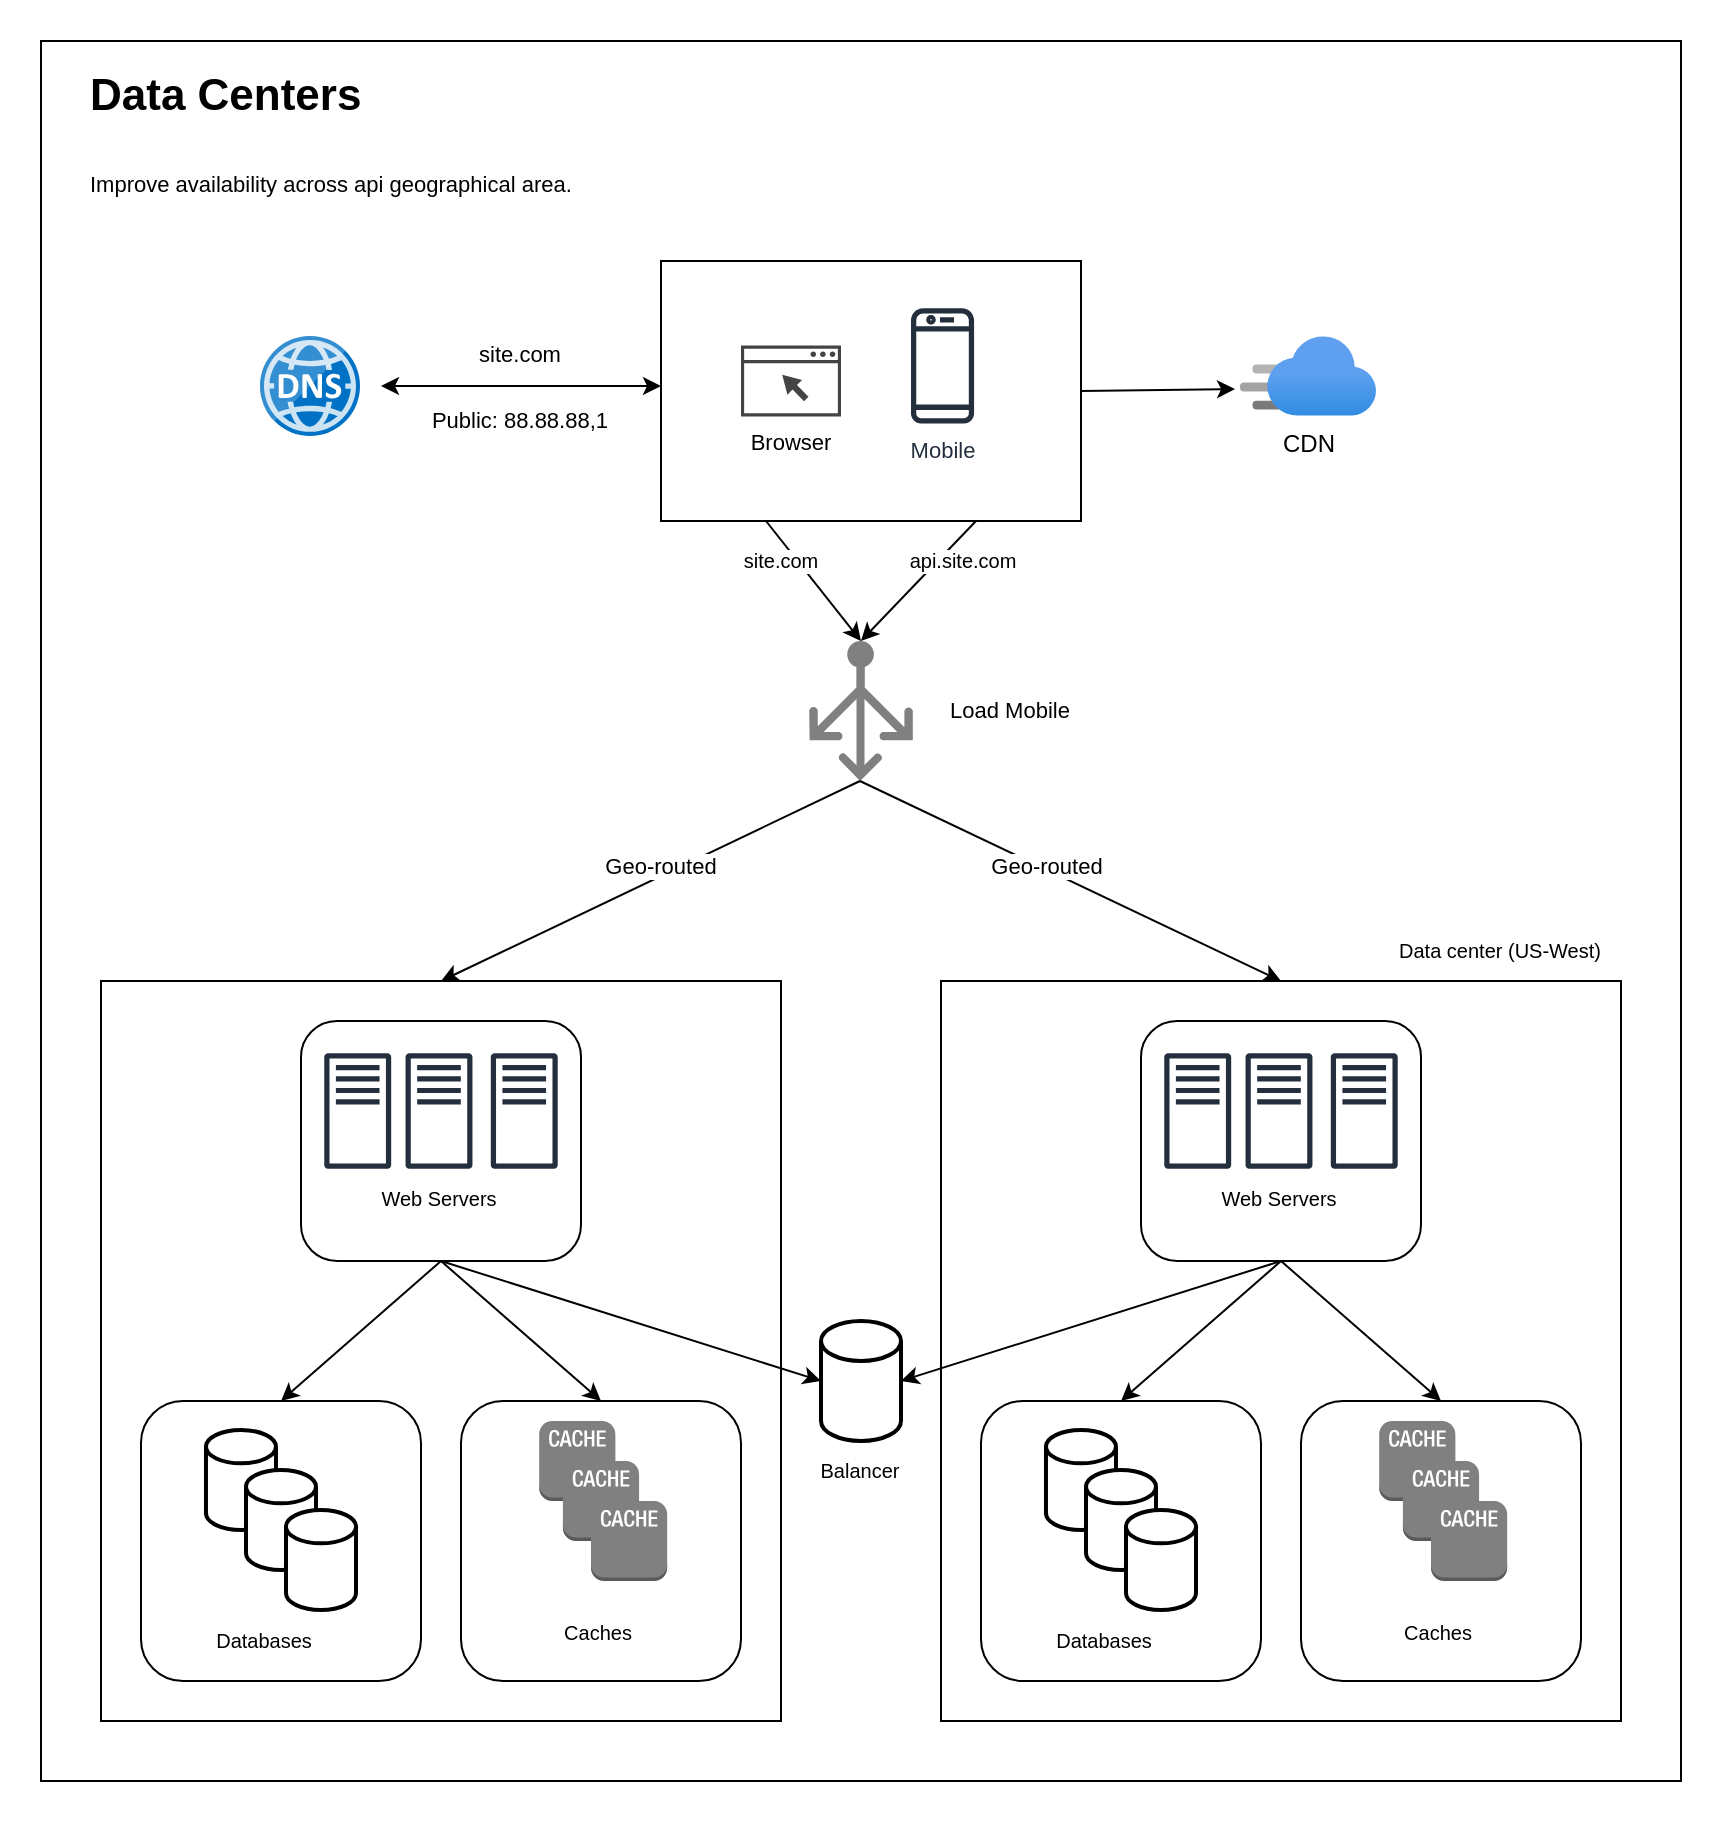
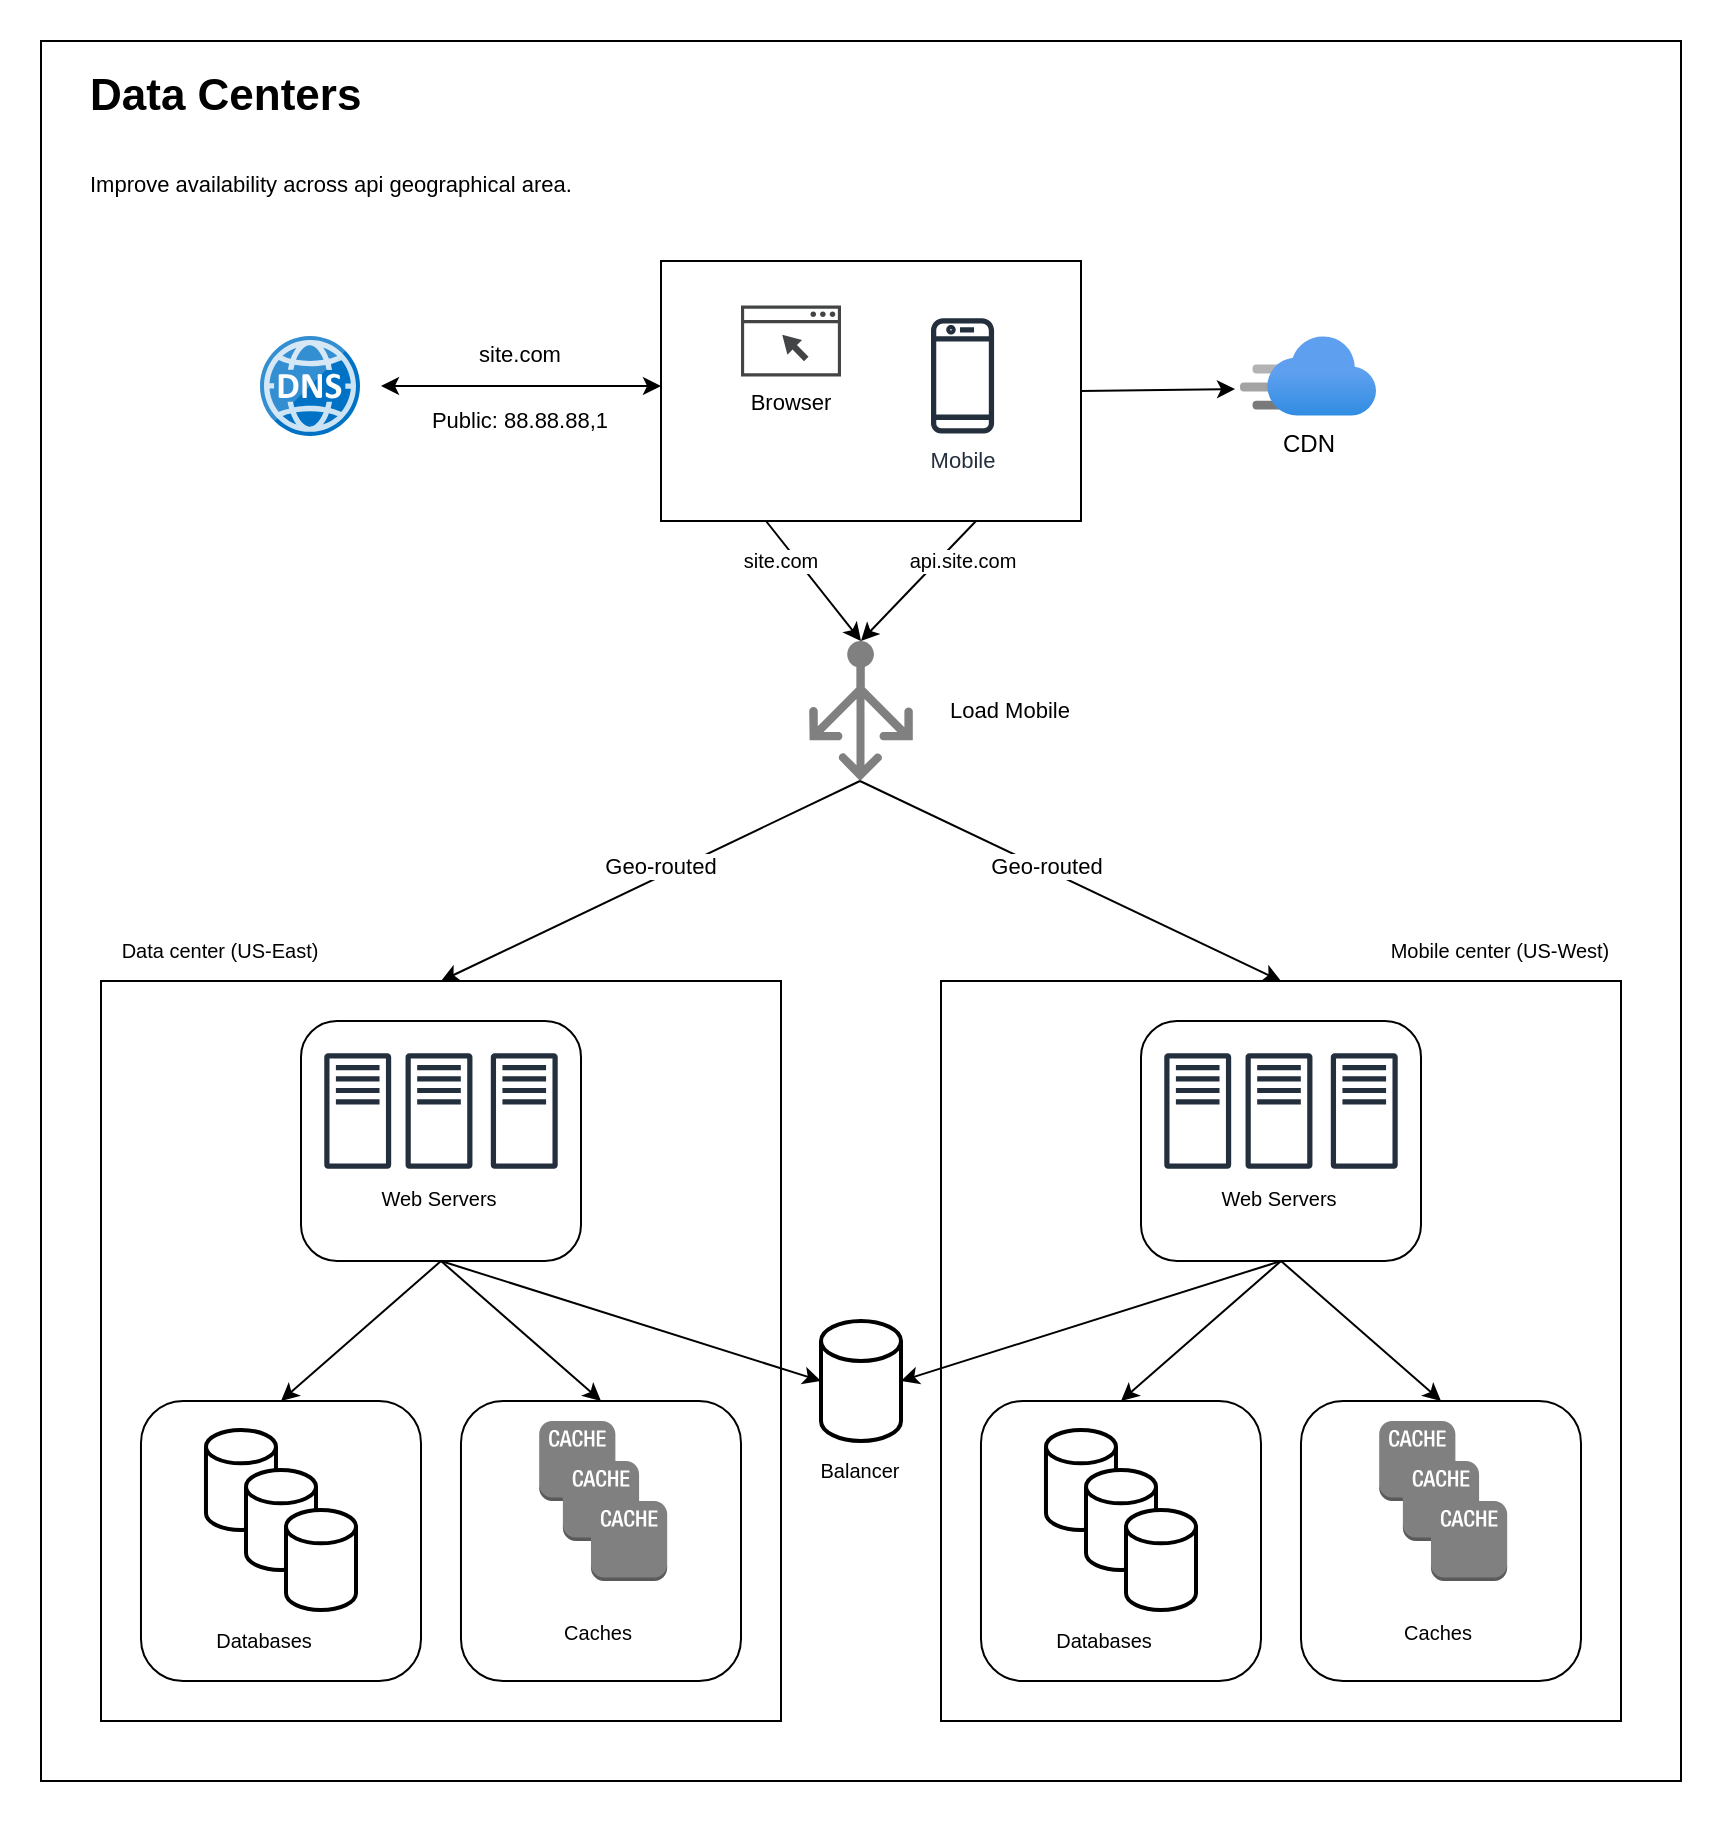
(943, 366) -> (963, 376)
(791, 381) -> (791, 341)
none -> (221, 951)
(1501, 951) -> (1501, 951)
